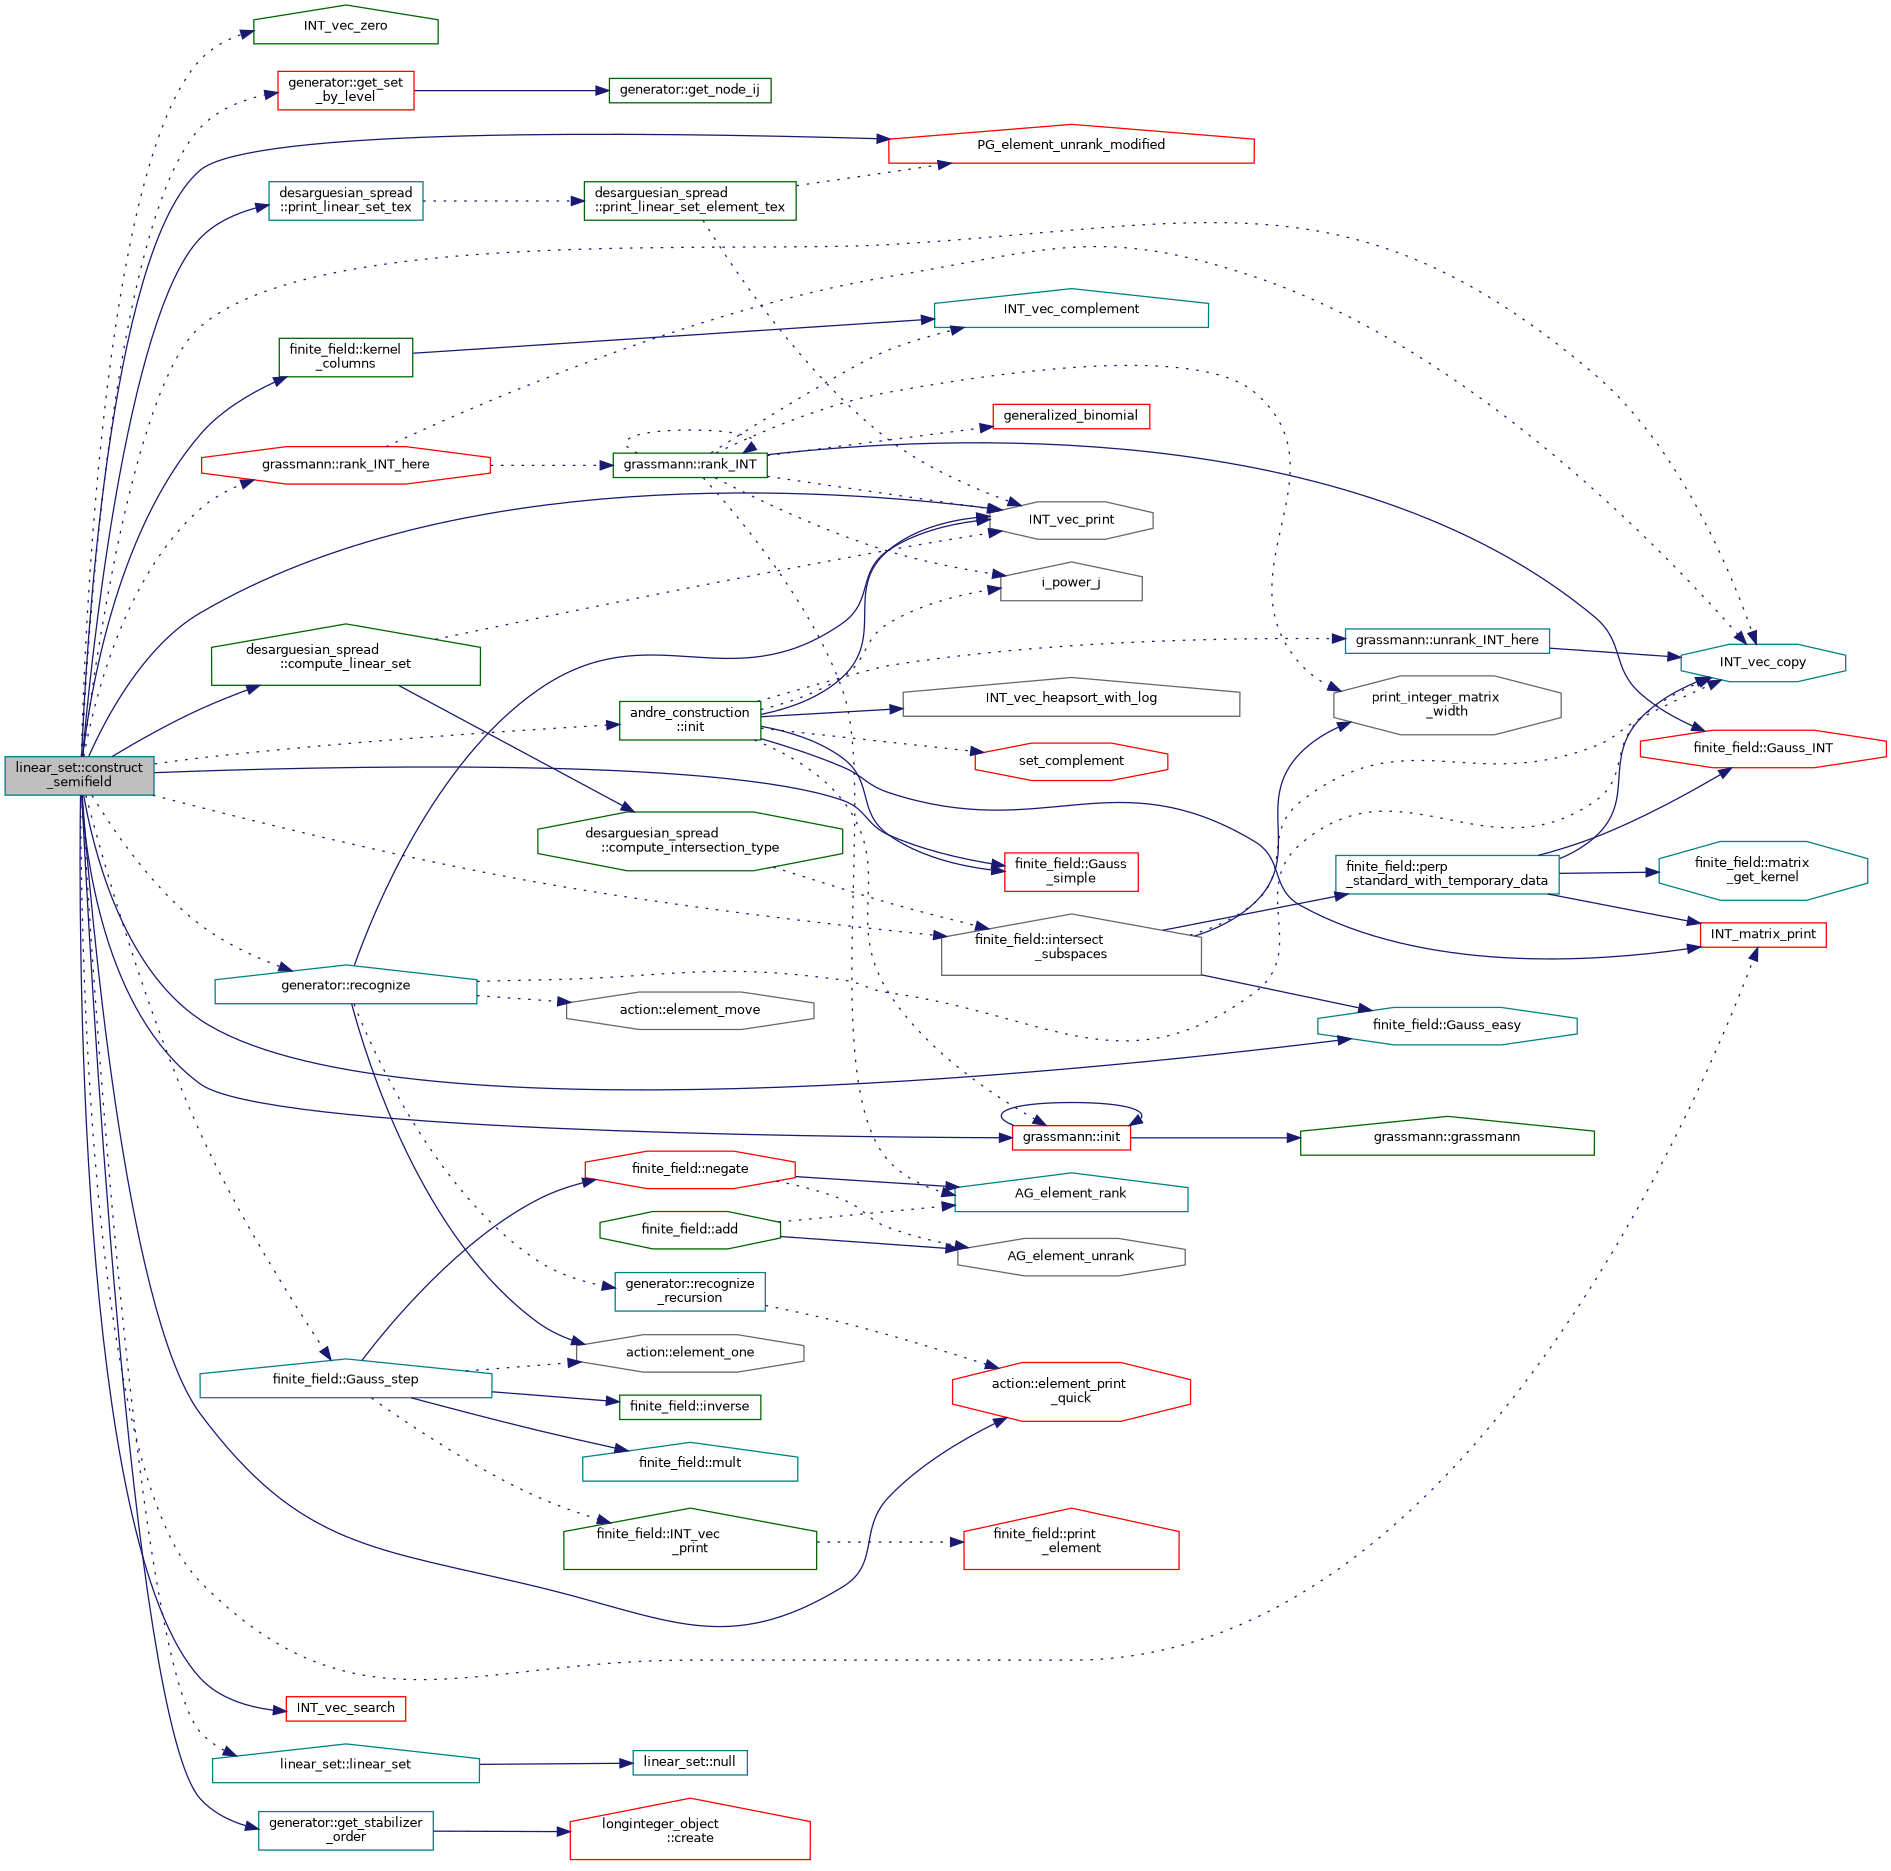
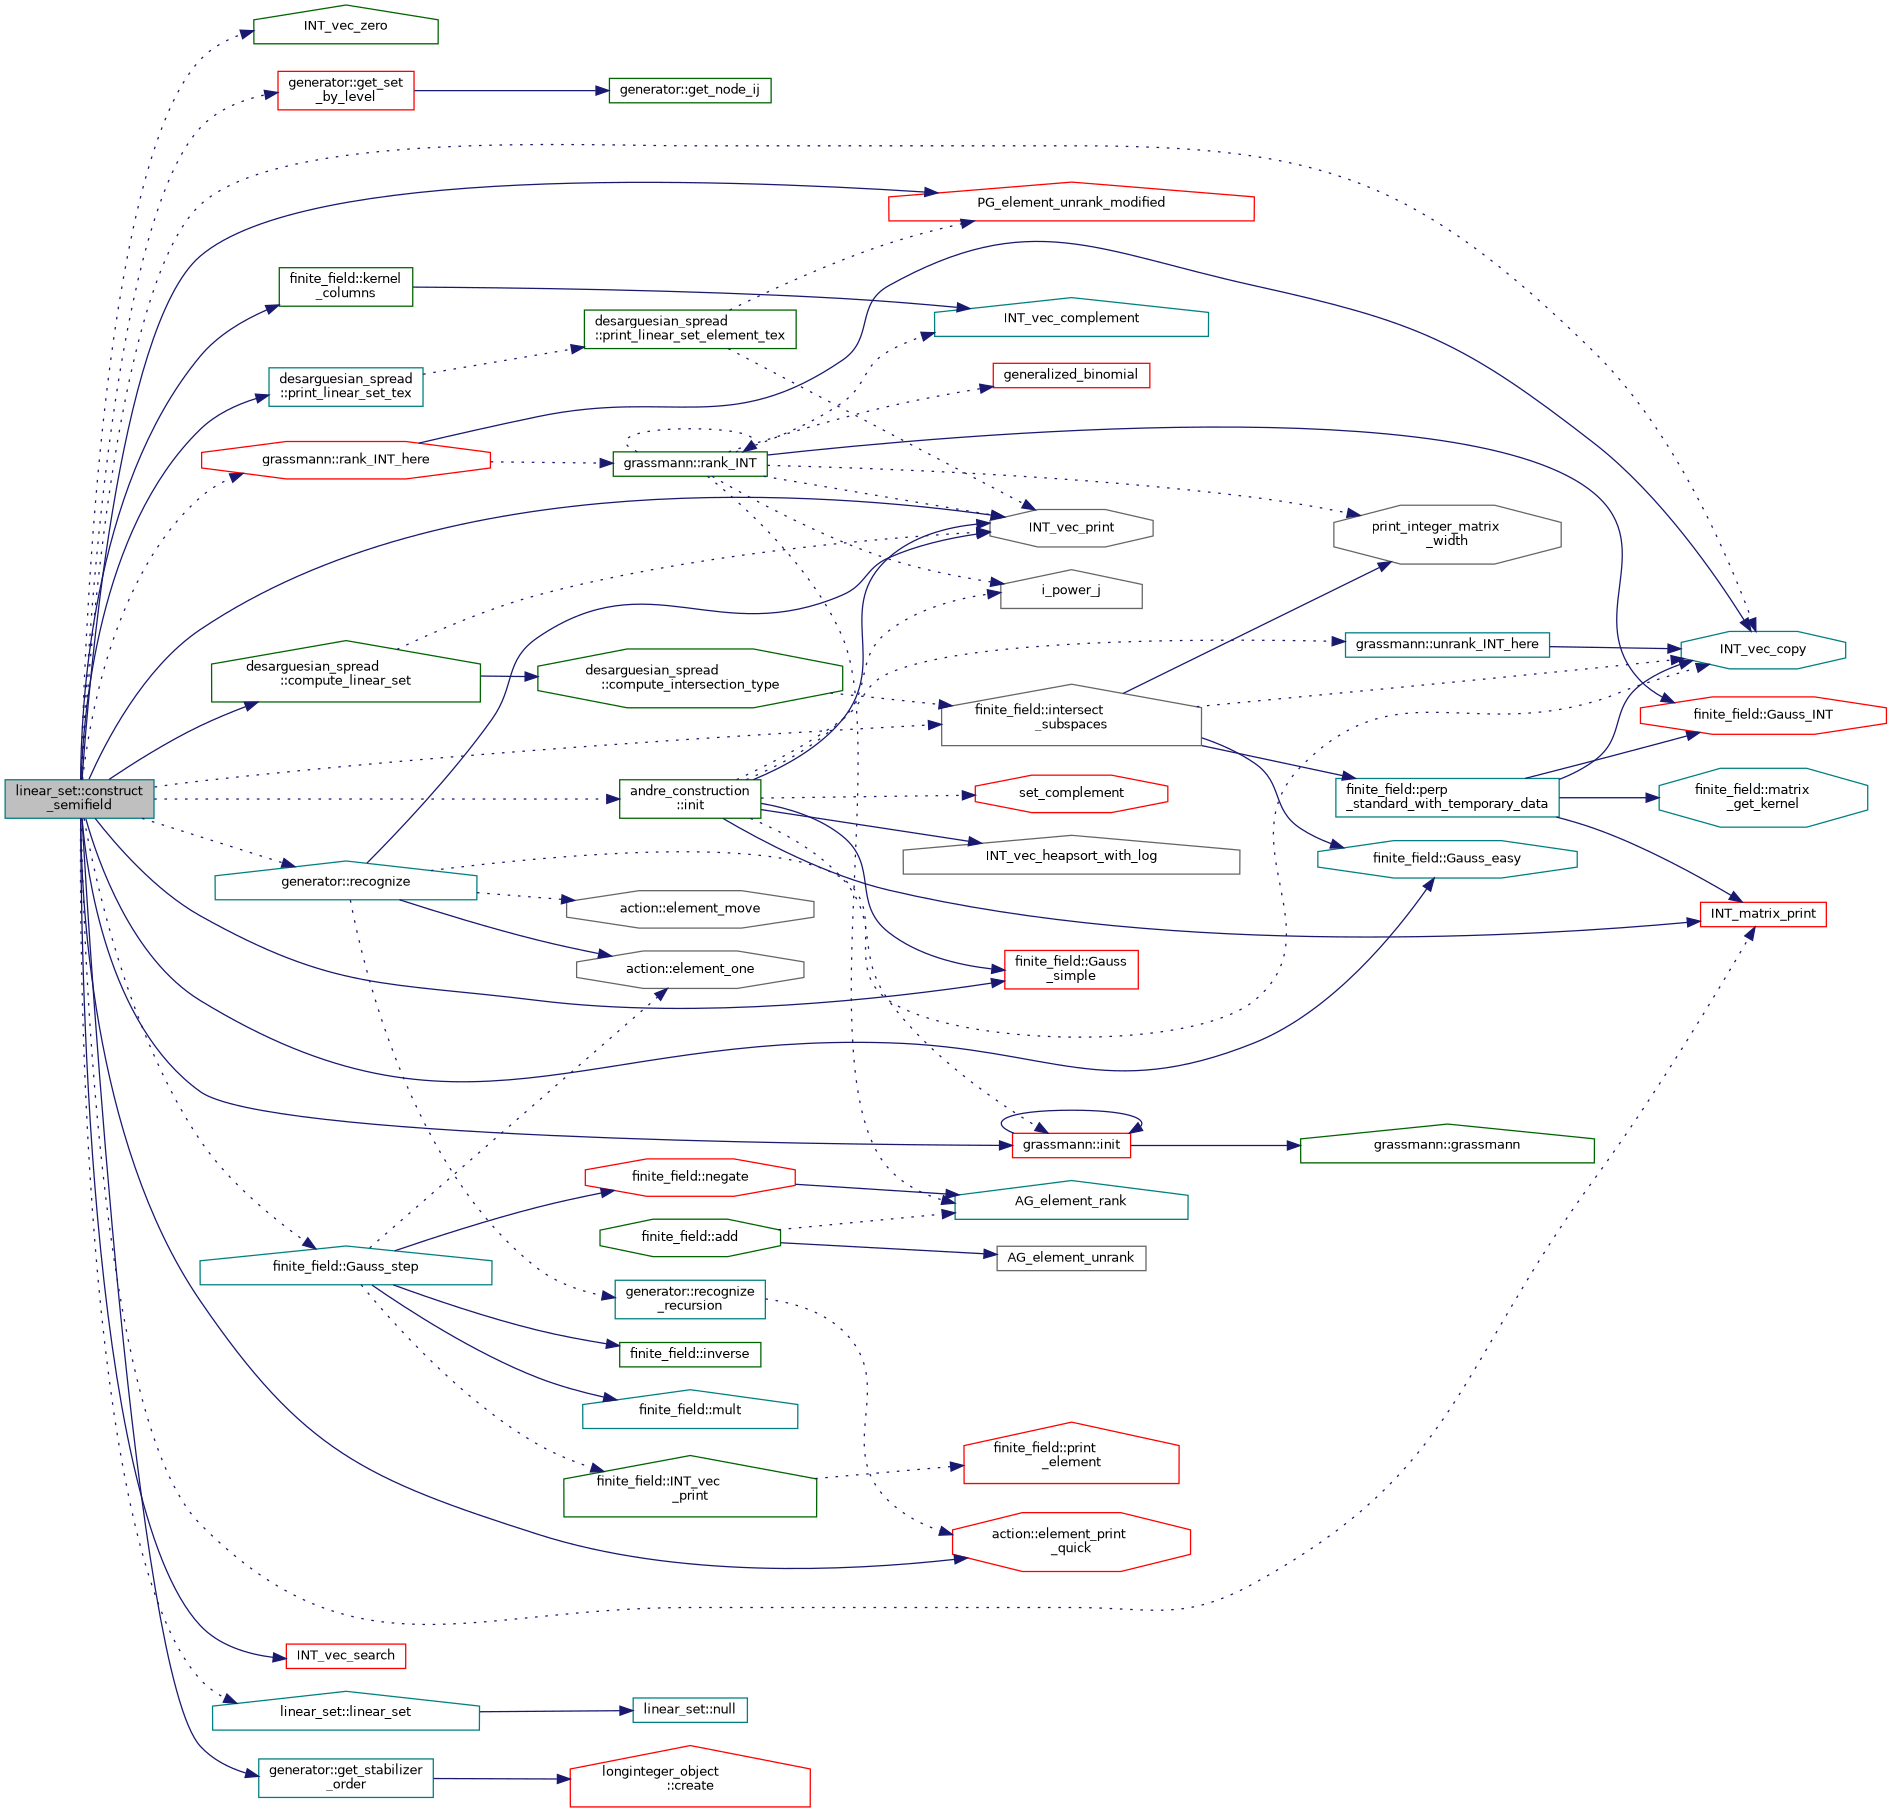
(1110, 247) -> (1111, 251)
(854, 1205) -> none
(1072, 1257) -> (1072, 1258)
